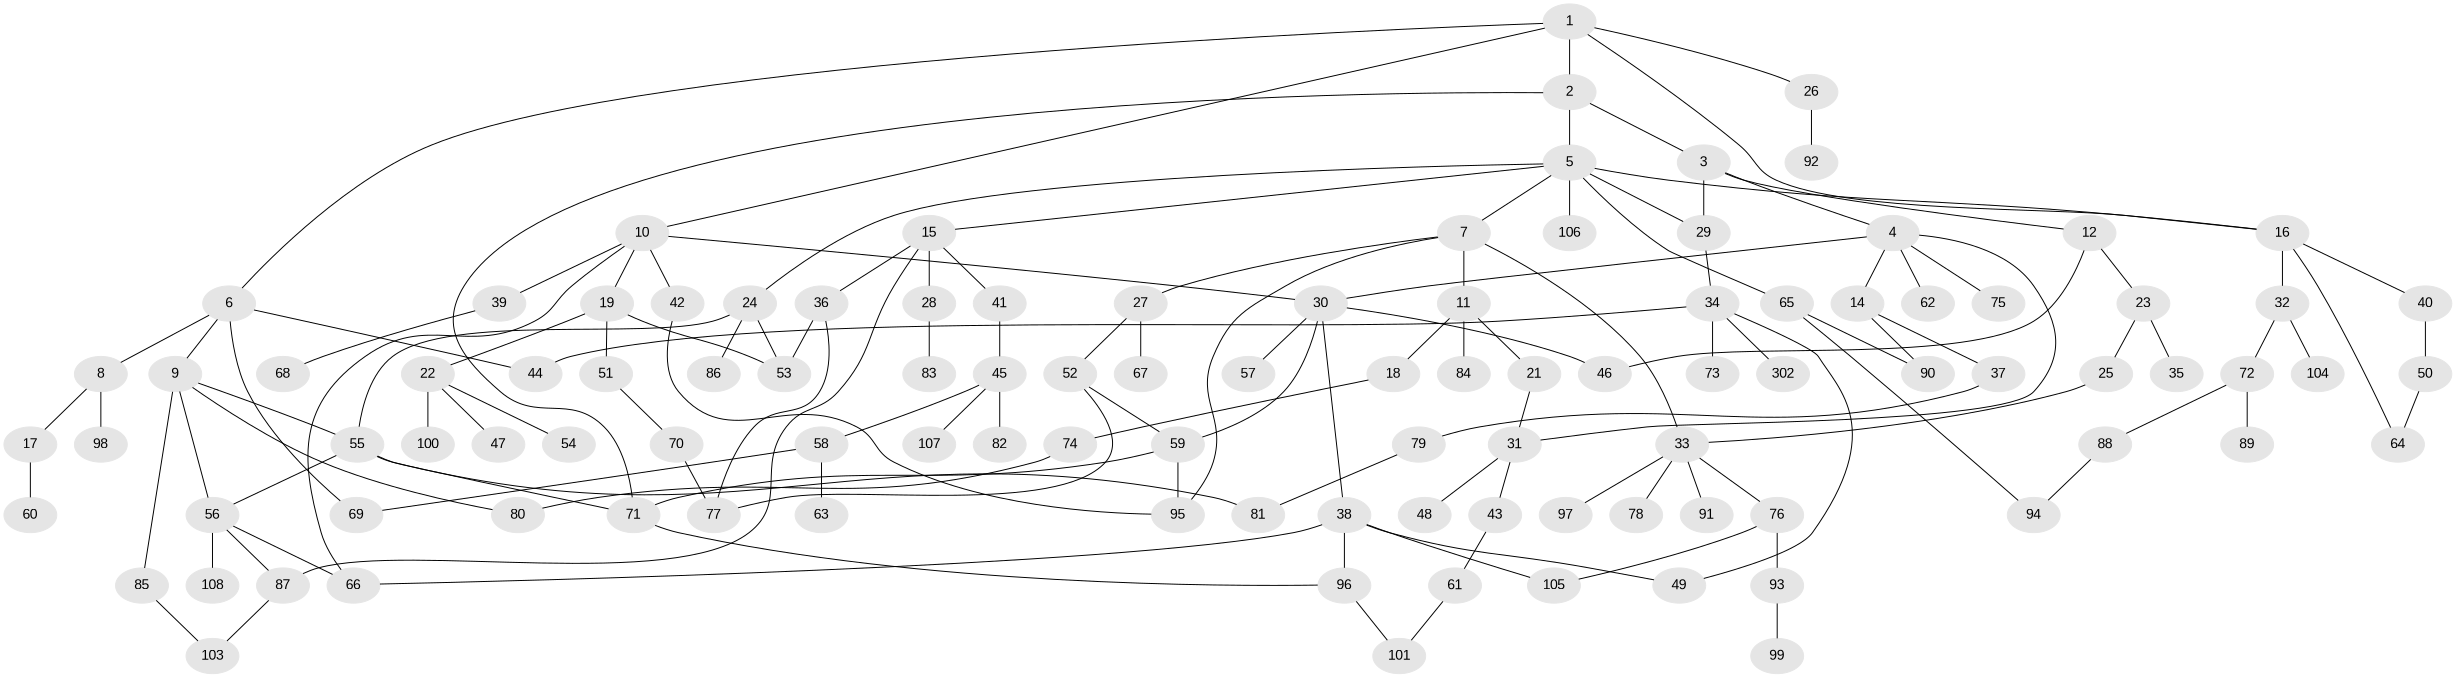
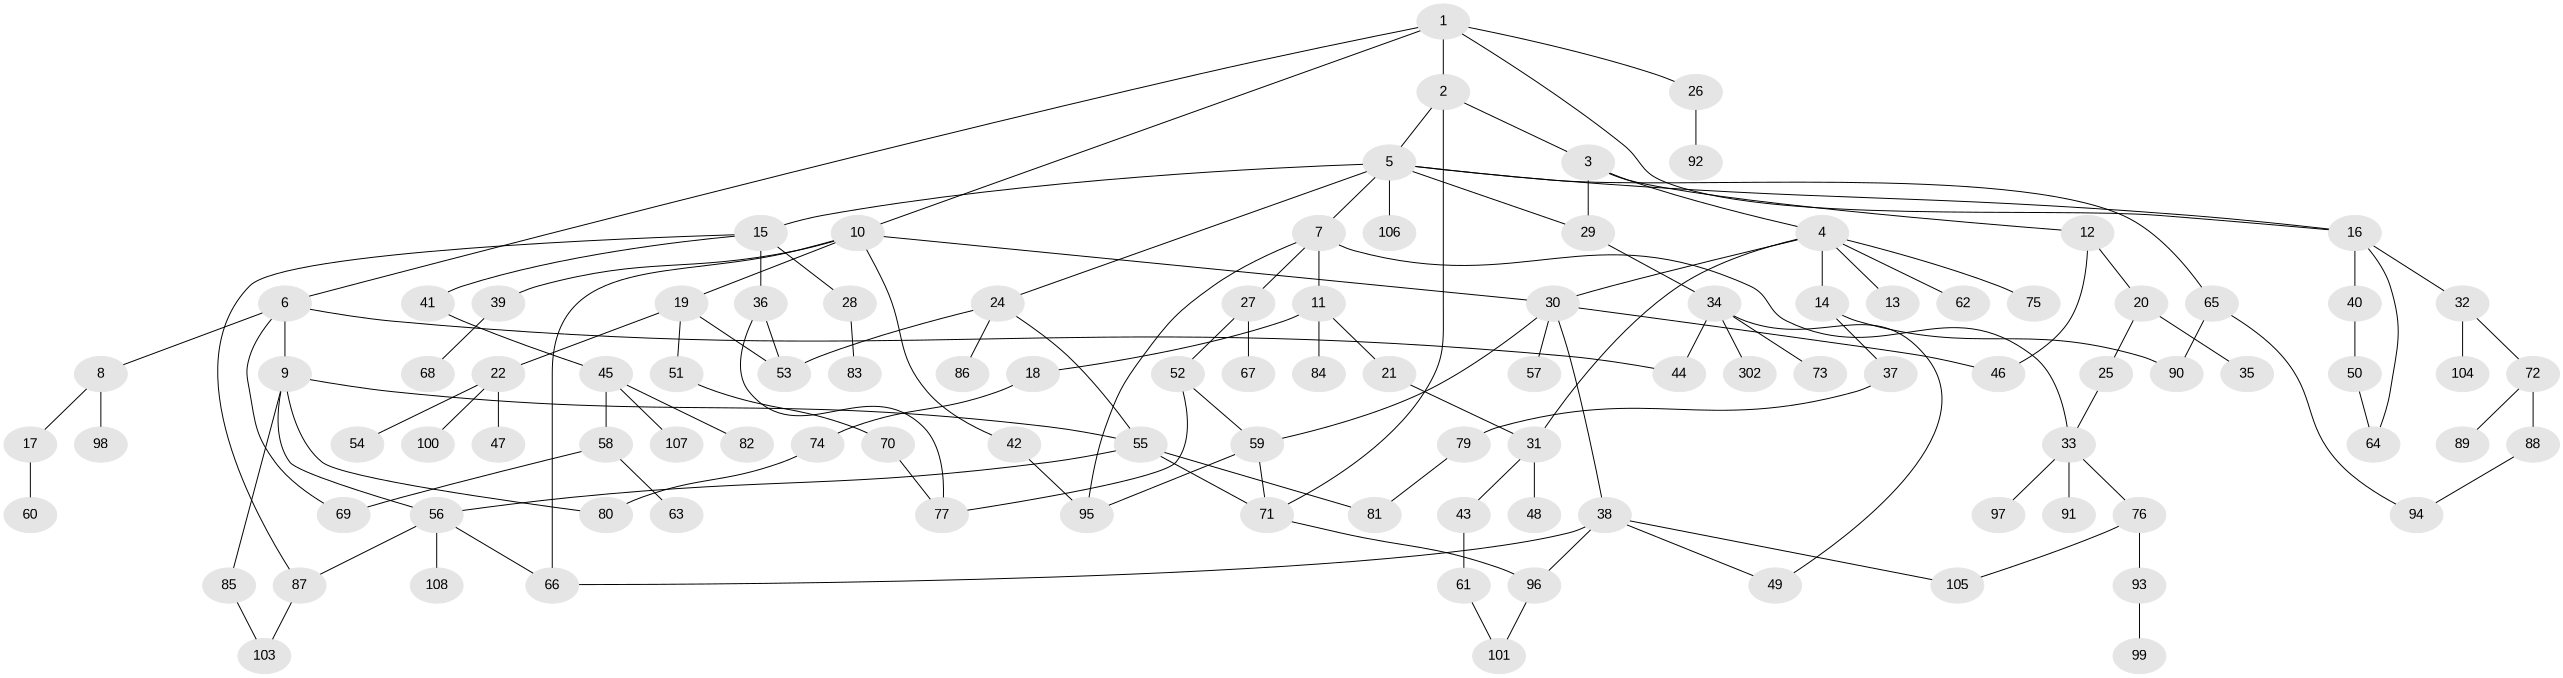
none -> (1893, 304)
(2143, 304) -> (2141, 304)
(1636, 515) -> none
